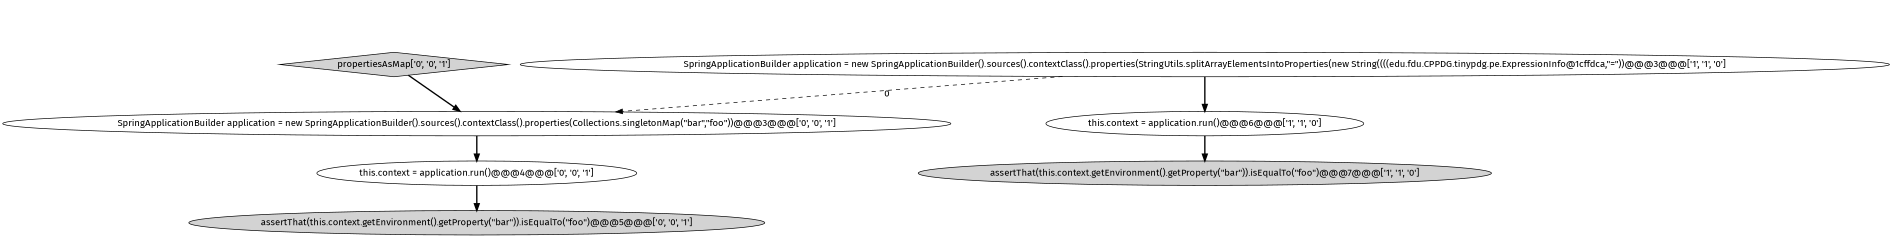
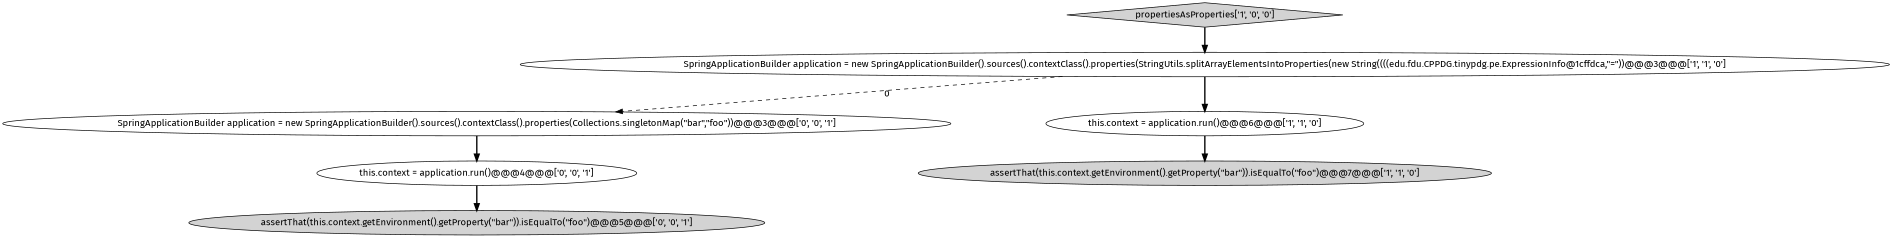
none -> (1205, 15)
(394, 65) -> none
